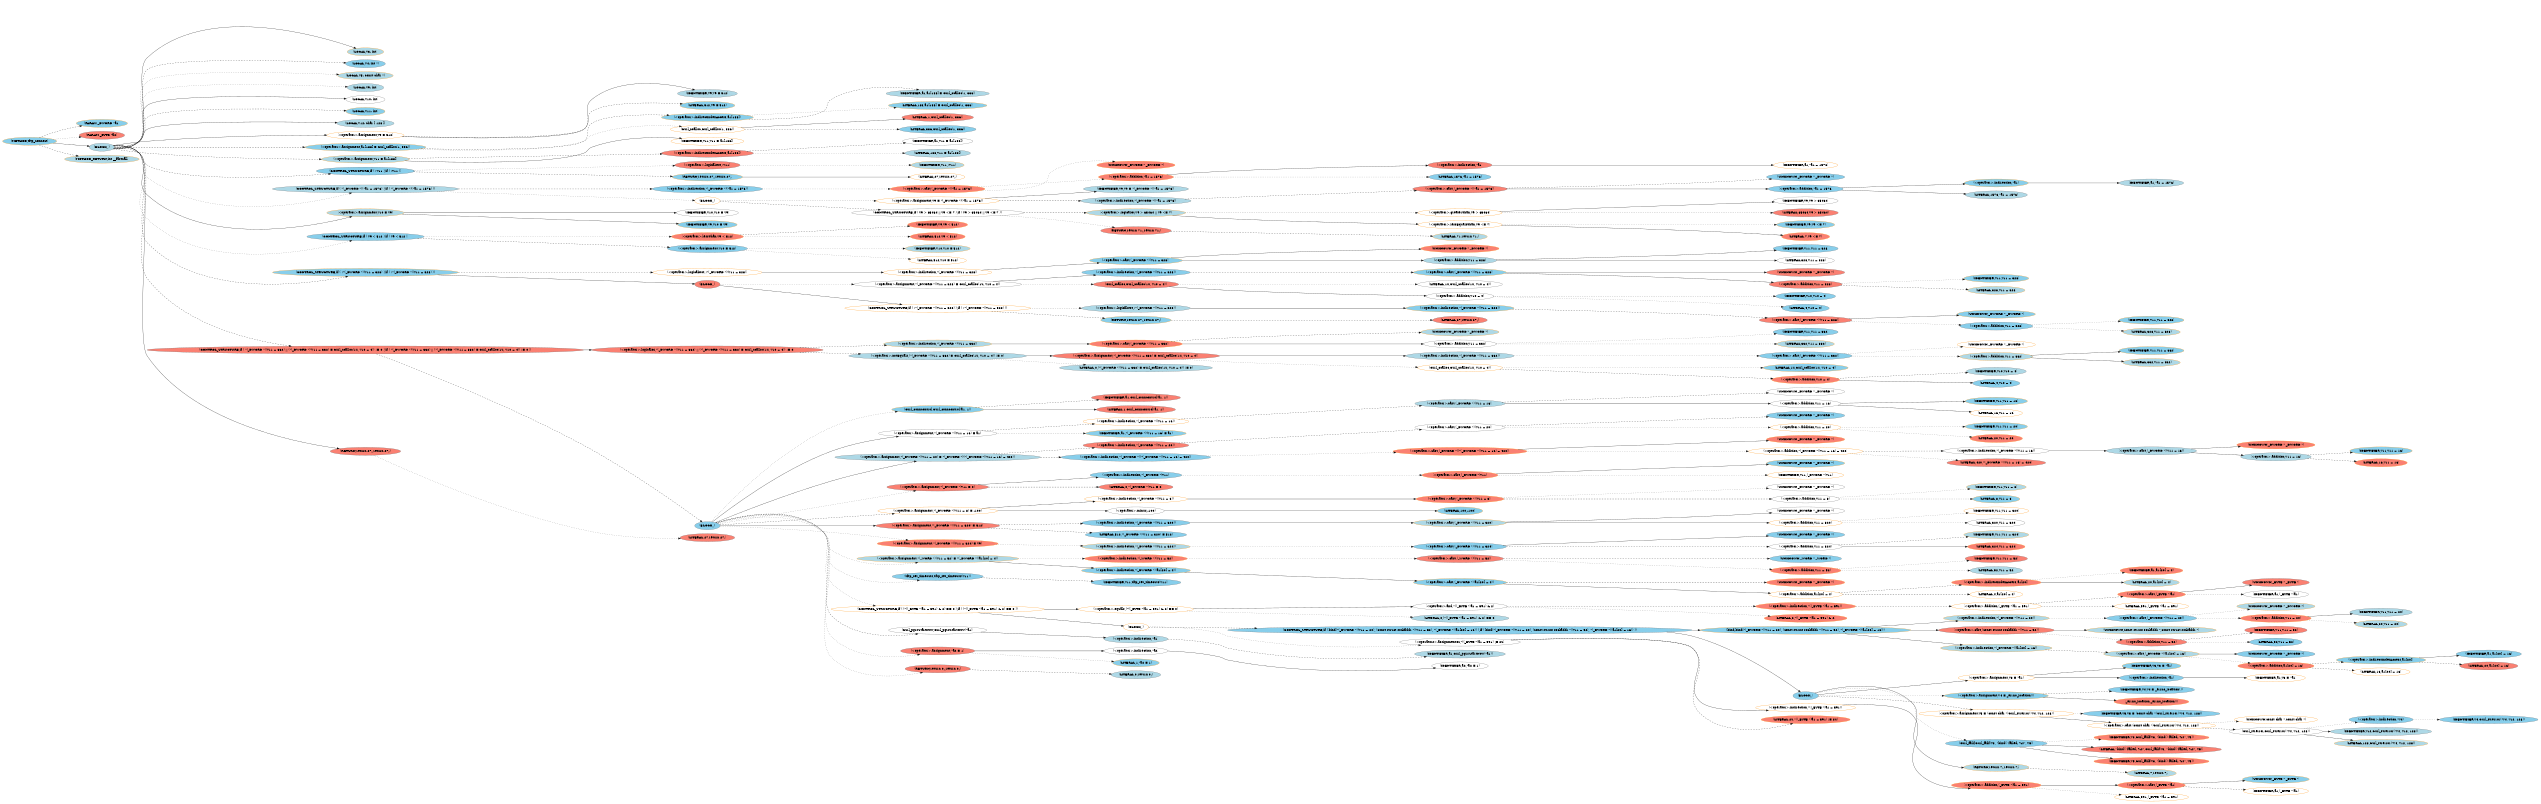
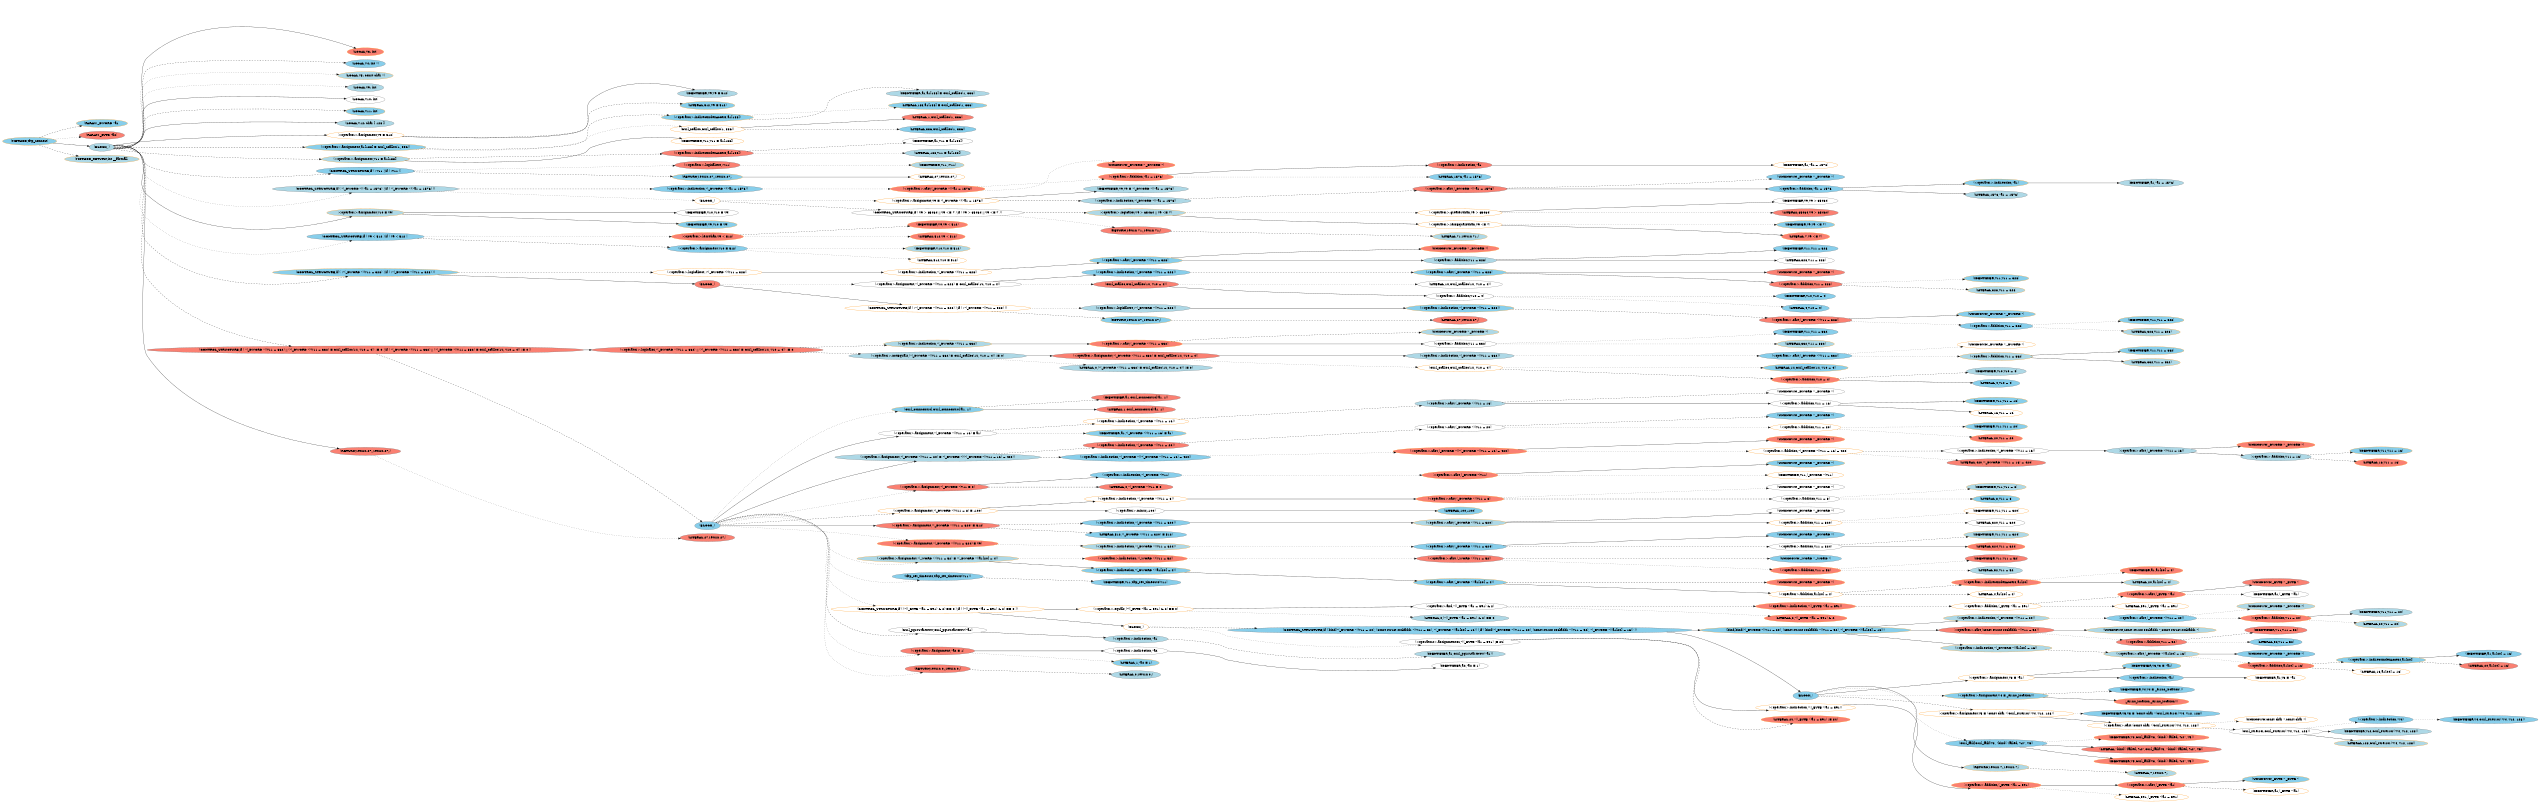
(365, 52) -> (365, 52)
